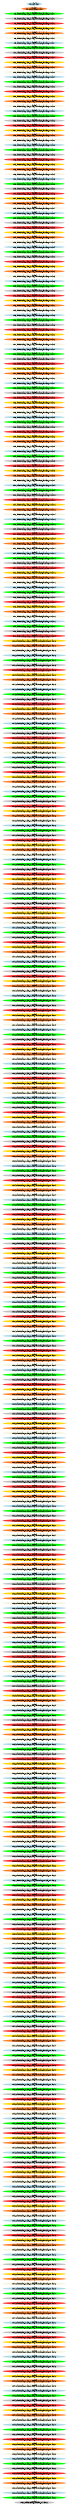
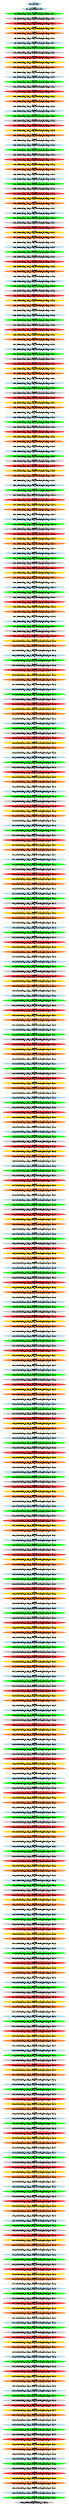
(34, 9) -> (34, 9)
